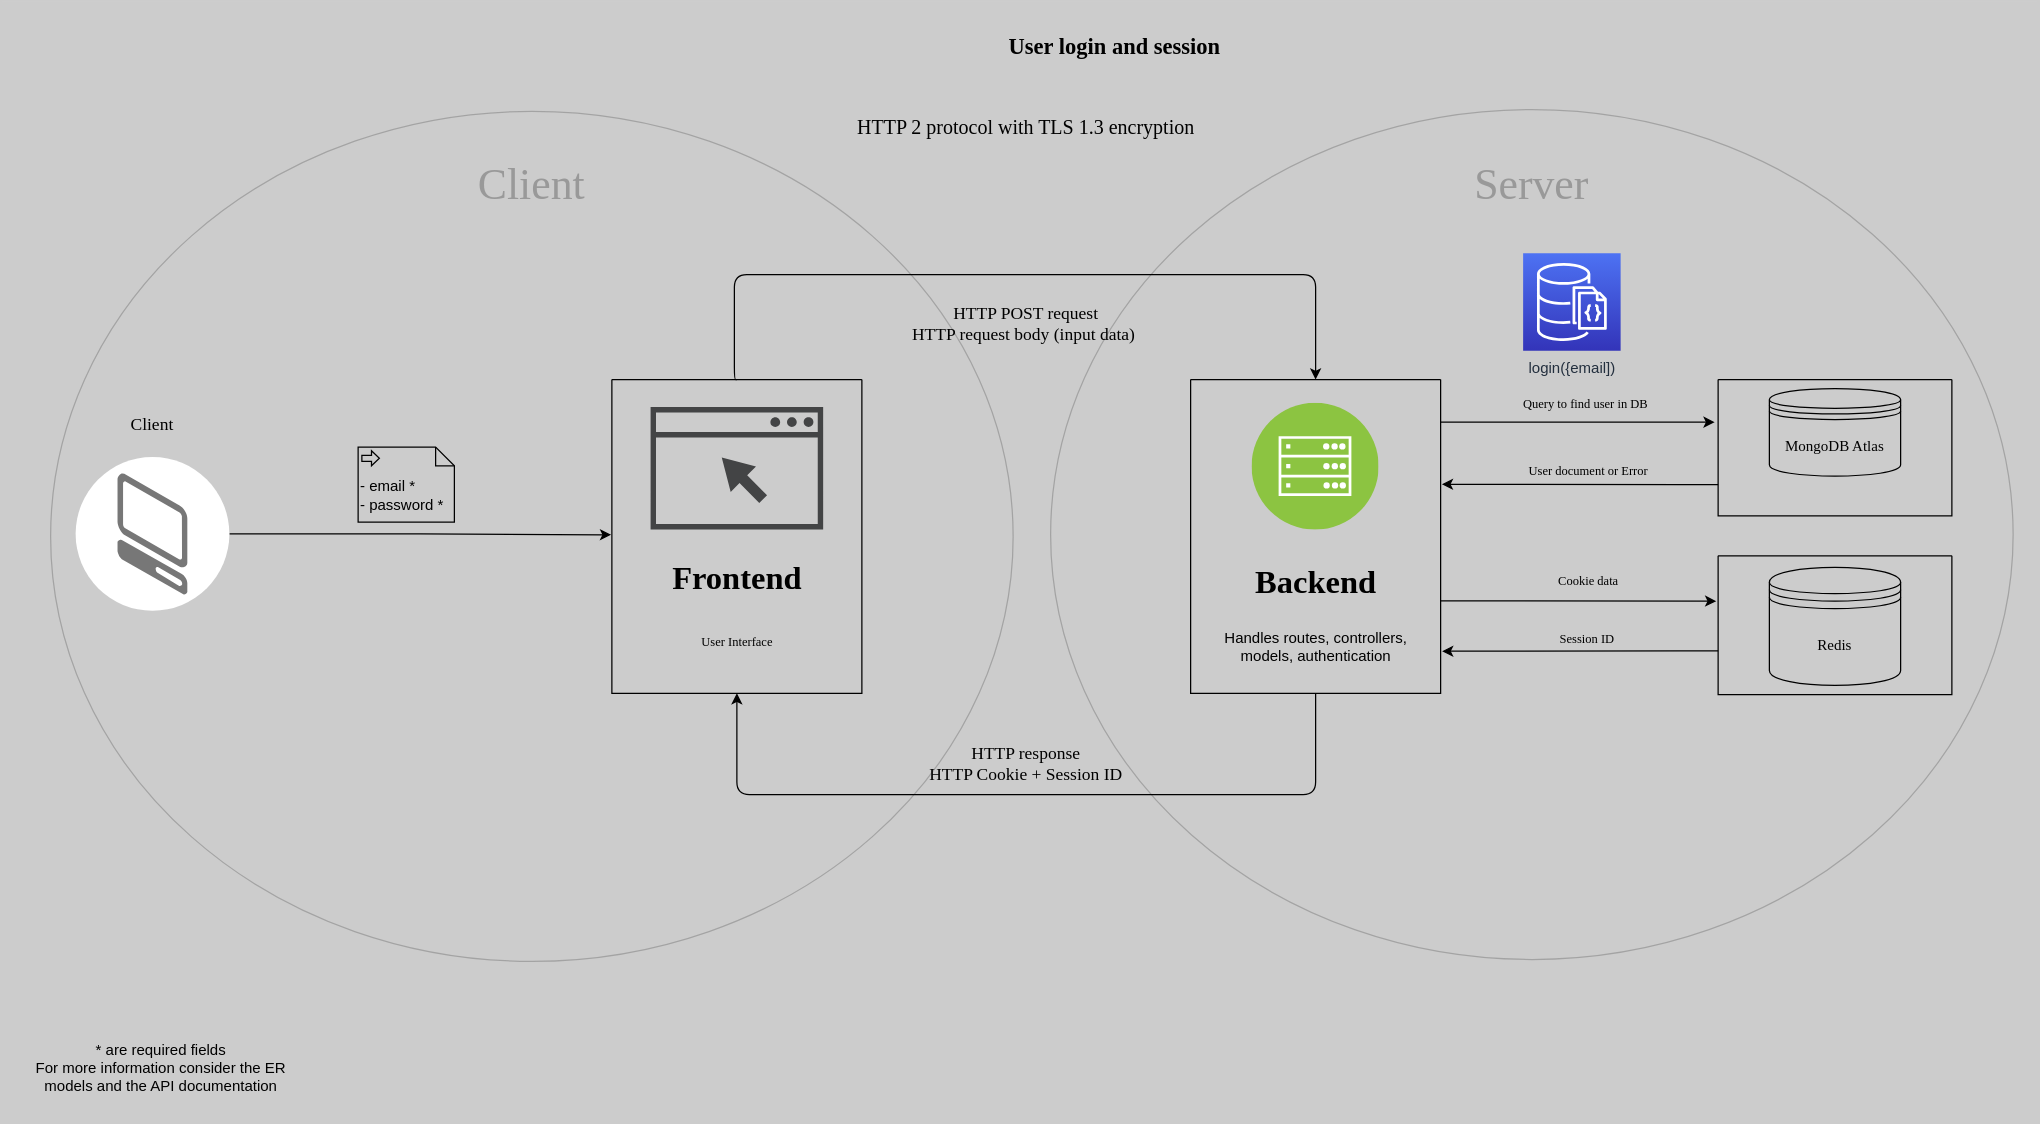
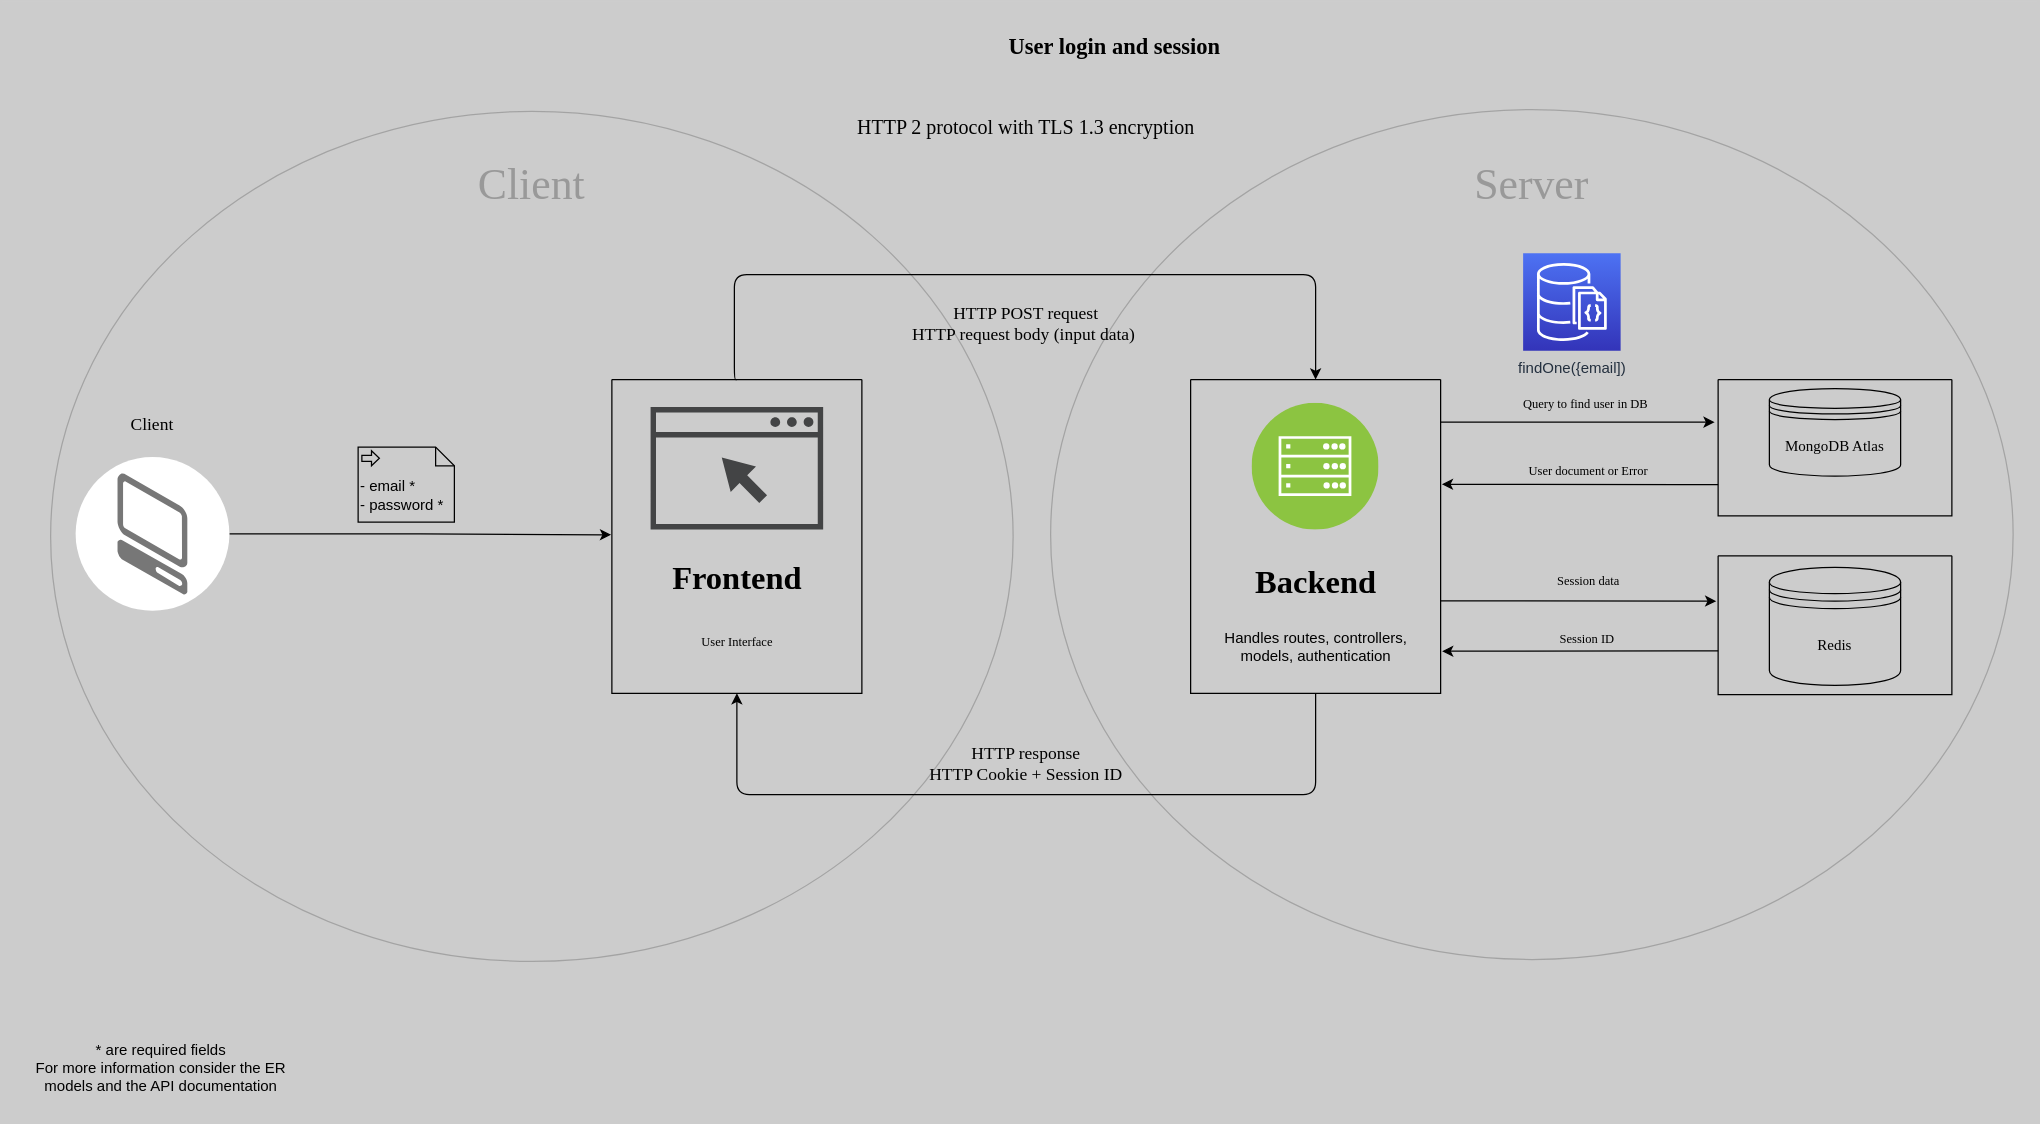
(1573, 368) -> (1573, 368)
(1589, 578) -> (1589, 578)
